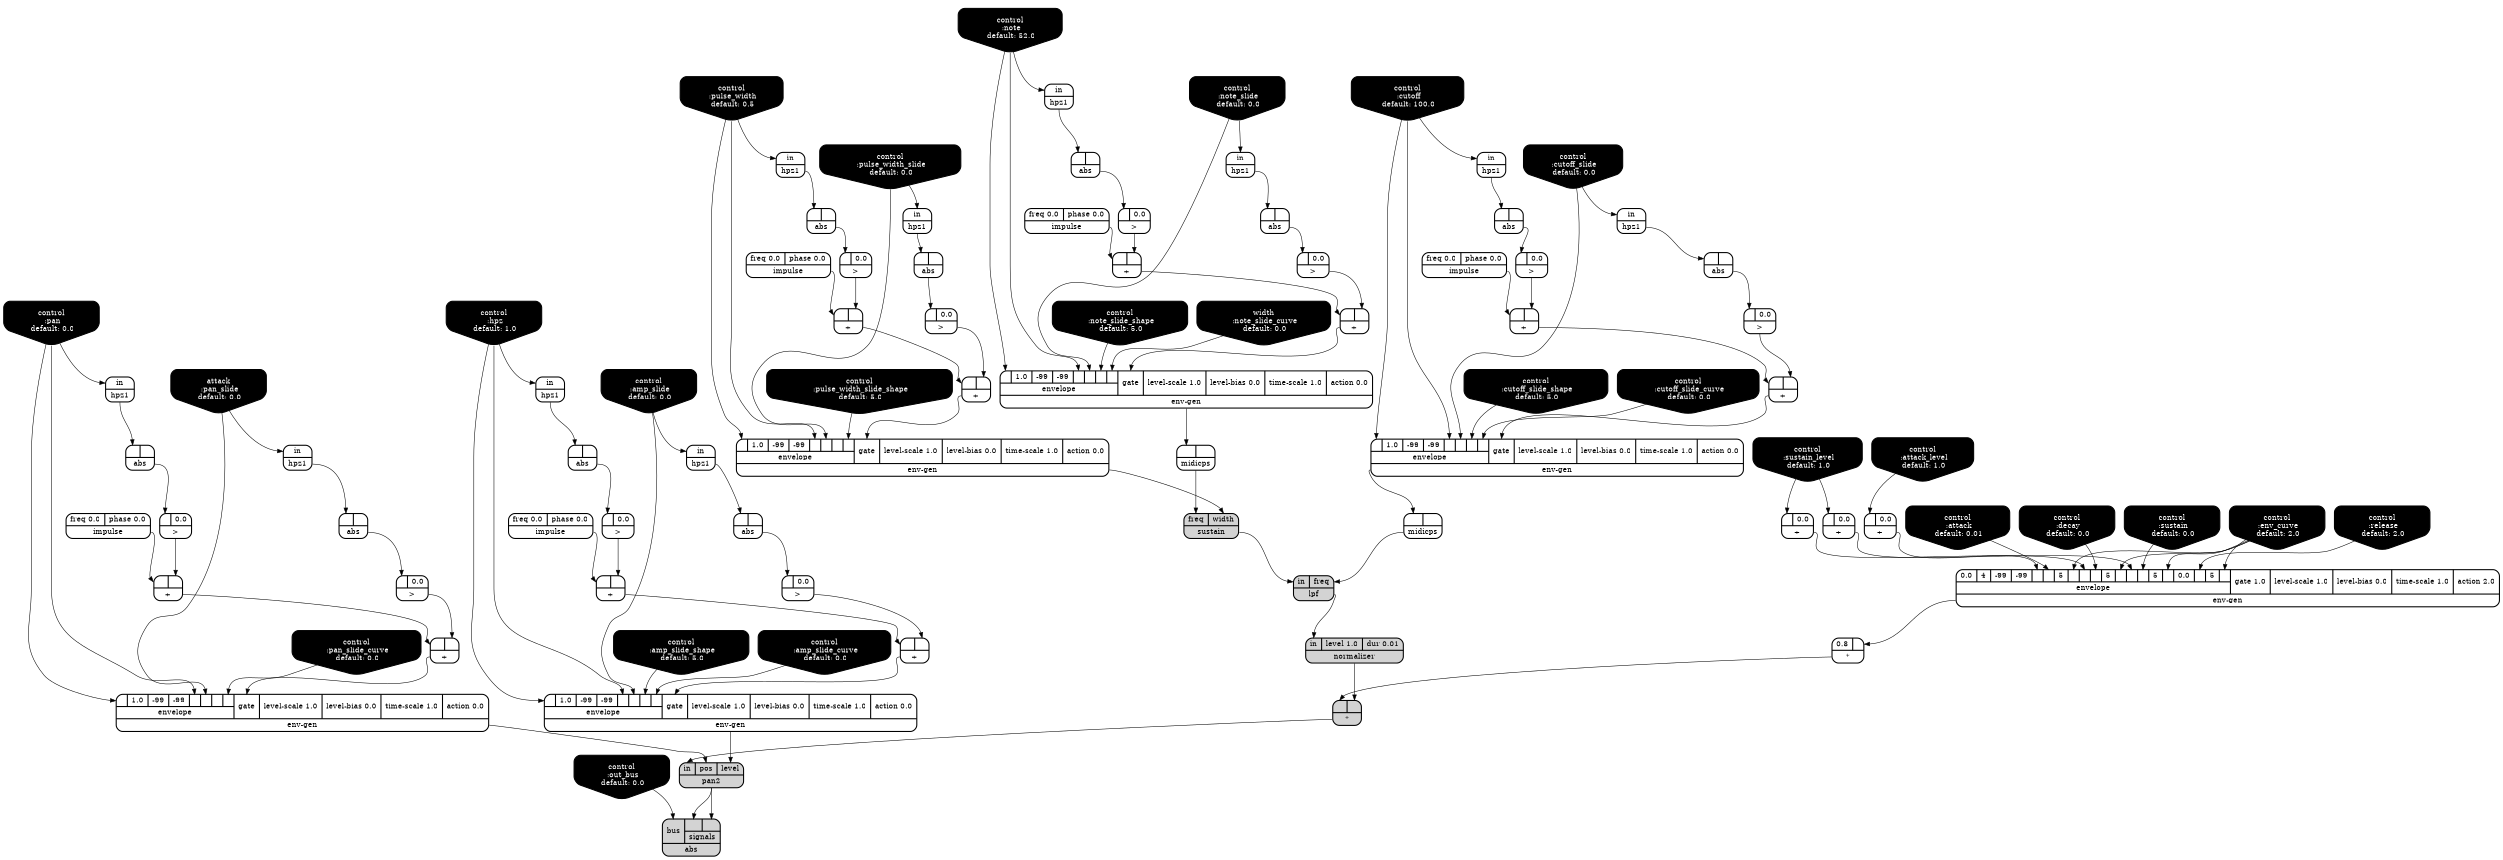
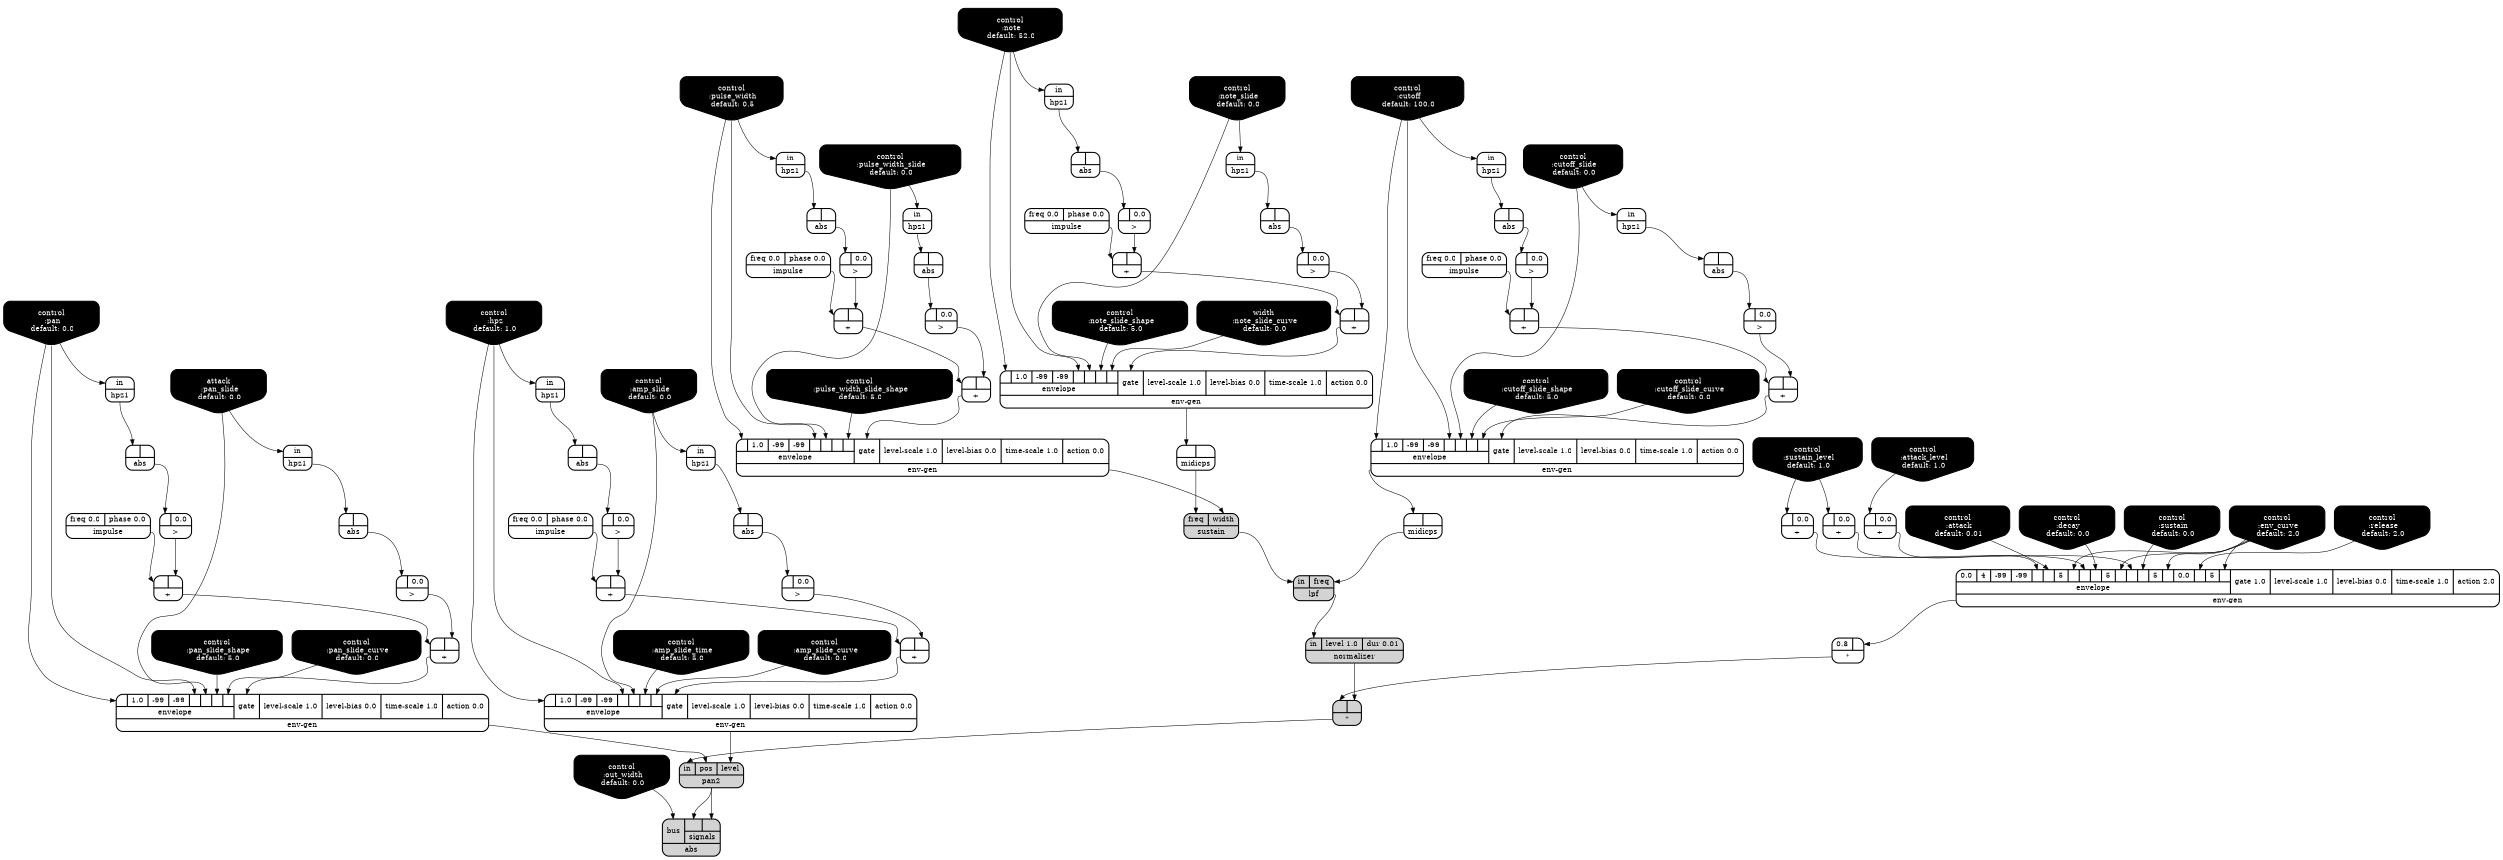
none -> (217, 651)
(681, 651) -> (681, 651)
(622, 775) -> (622, 775)
